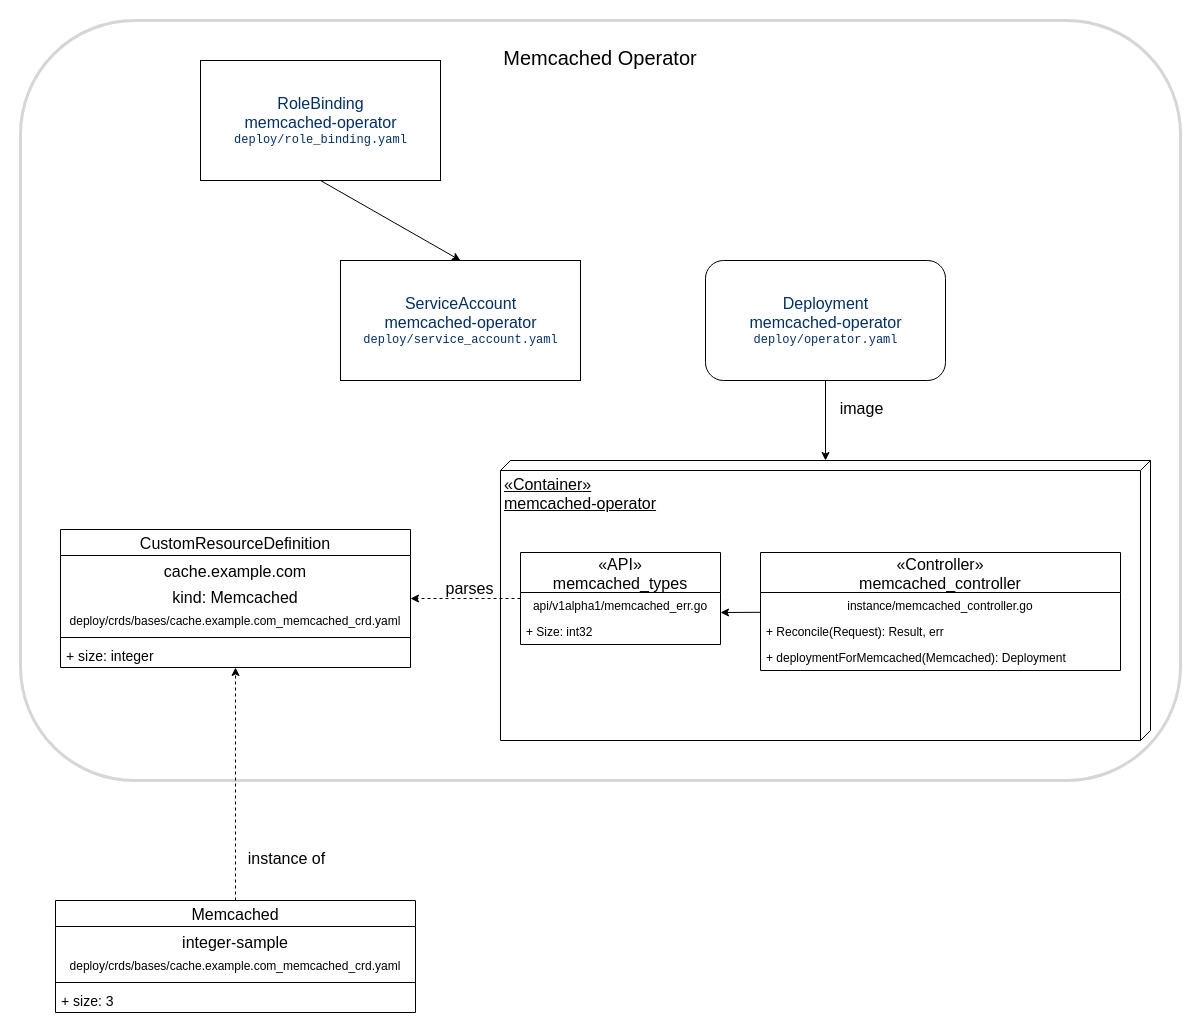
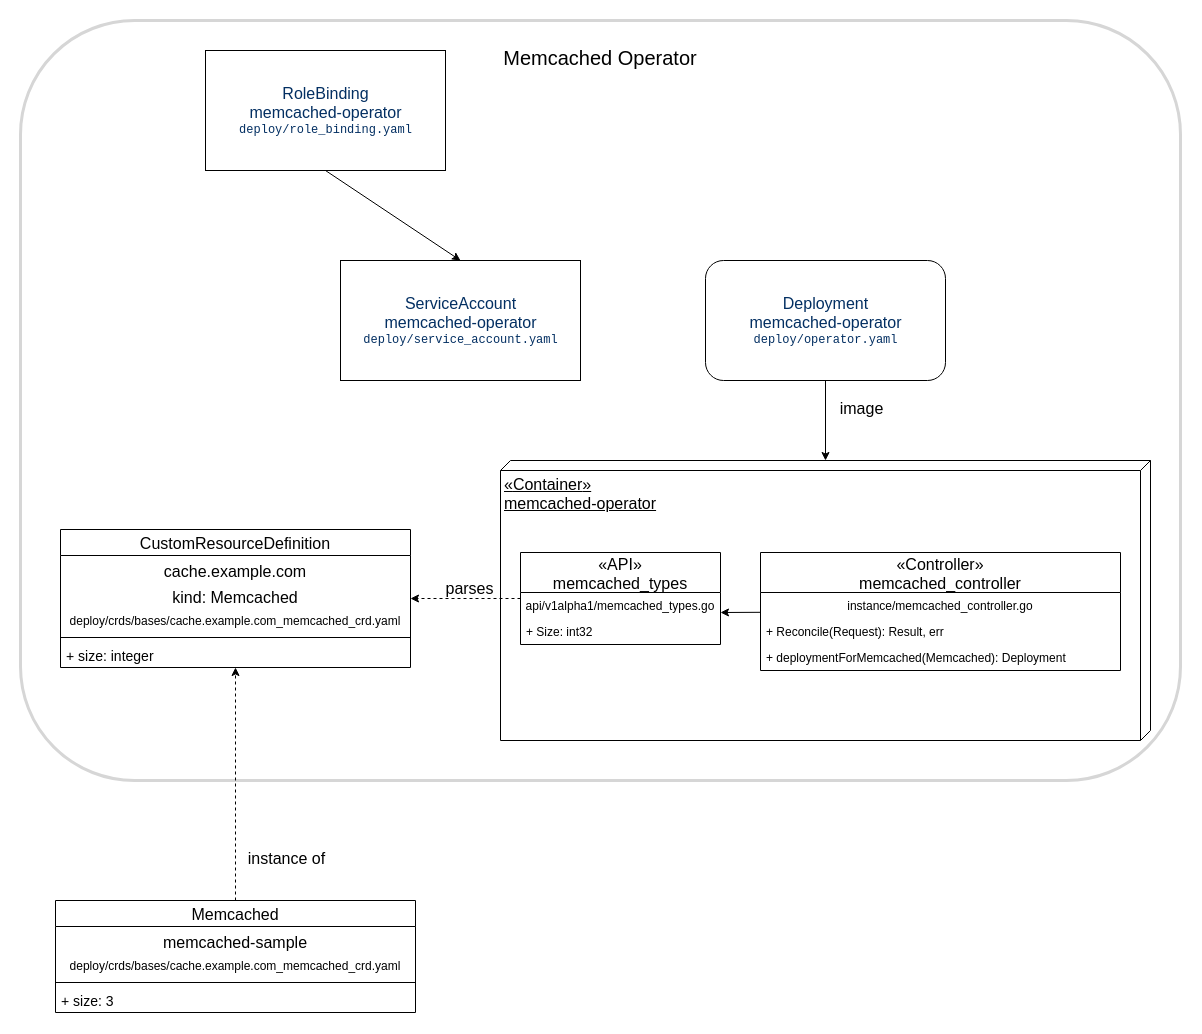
(321, 121) -> (326, 111)
(620, 606) -> (620, 606)
(235, 943) -> (235, 943)
